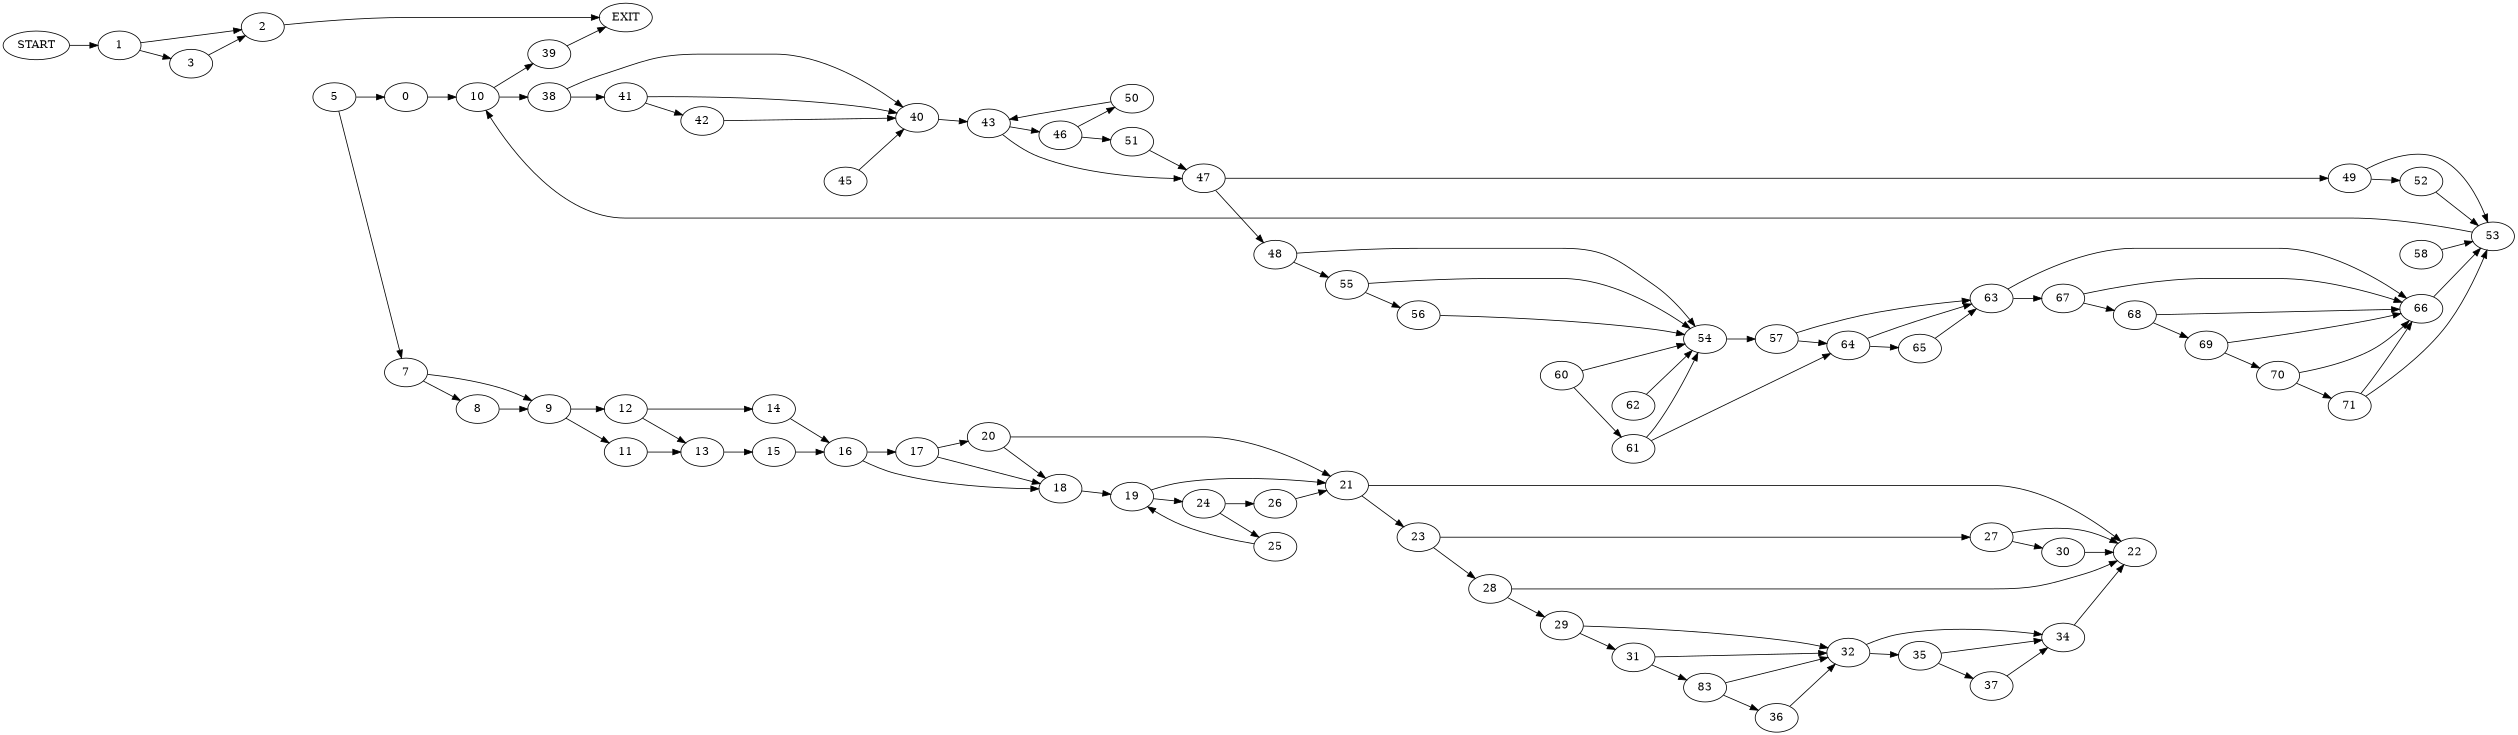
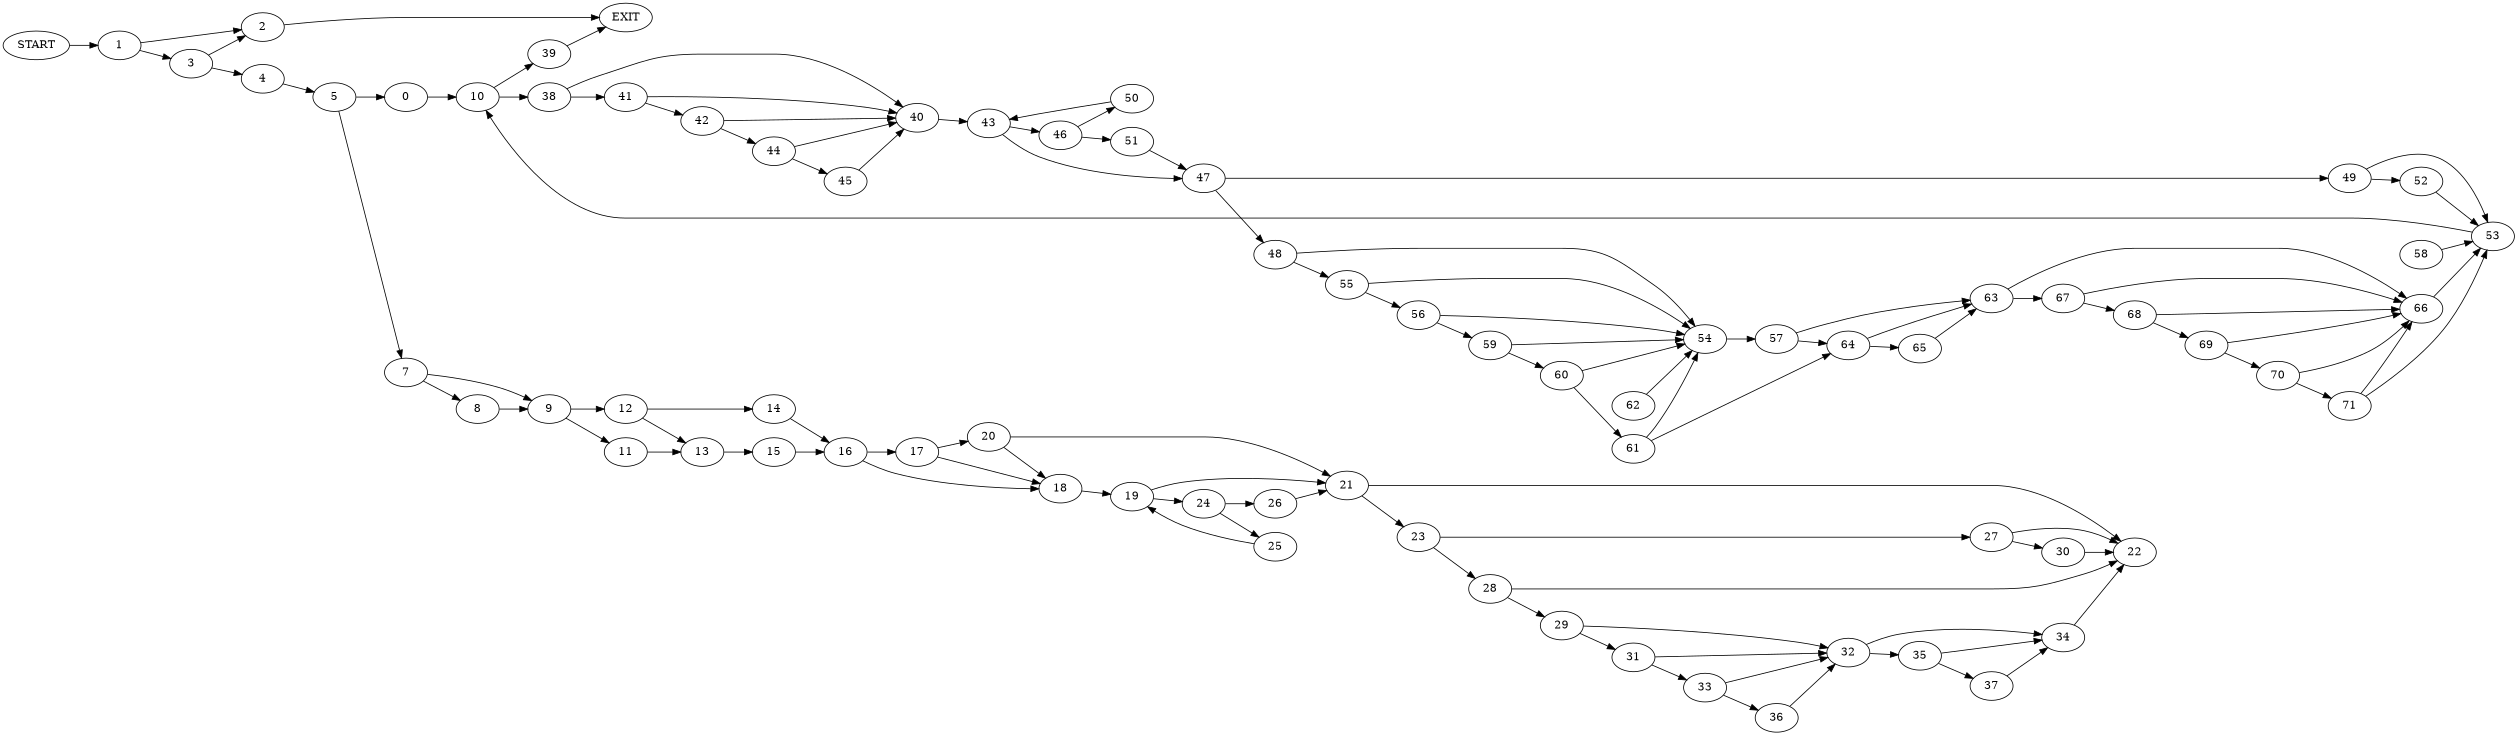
none -> (263, 79)
none -> (774, 151)
none -> (1490, 345)
(1705, 688) -> (1705, 688)
